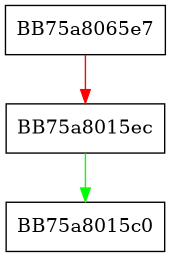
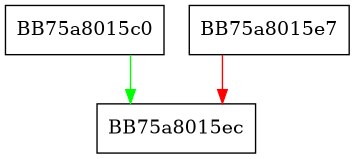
(85, 30) -> (269, 30)
(85, 171) -> (131, 72)
